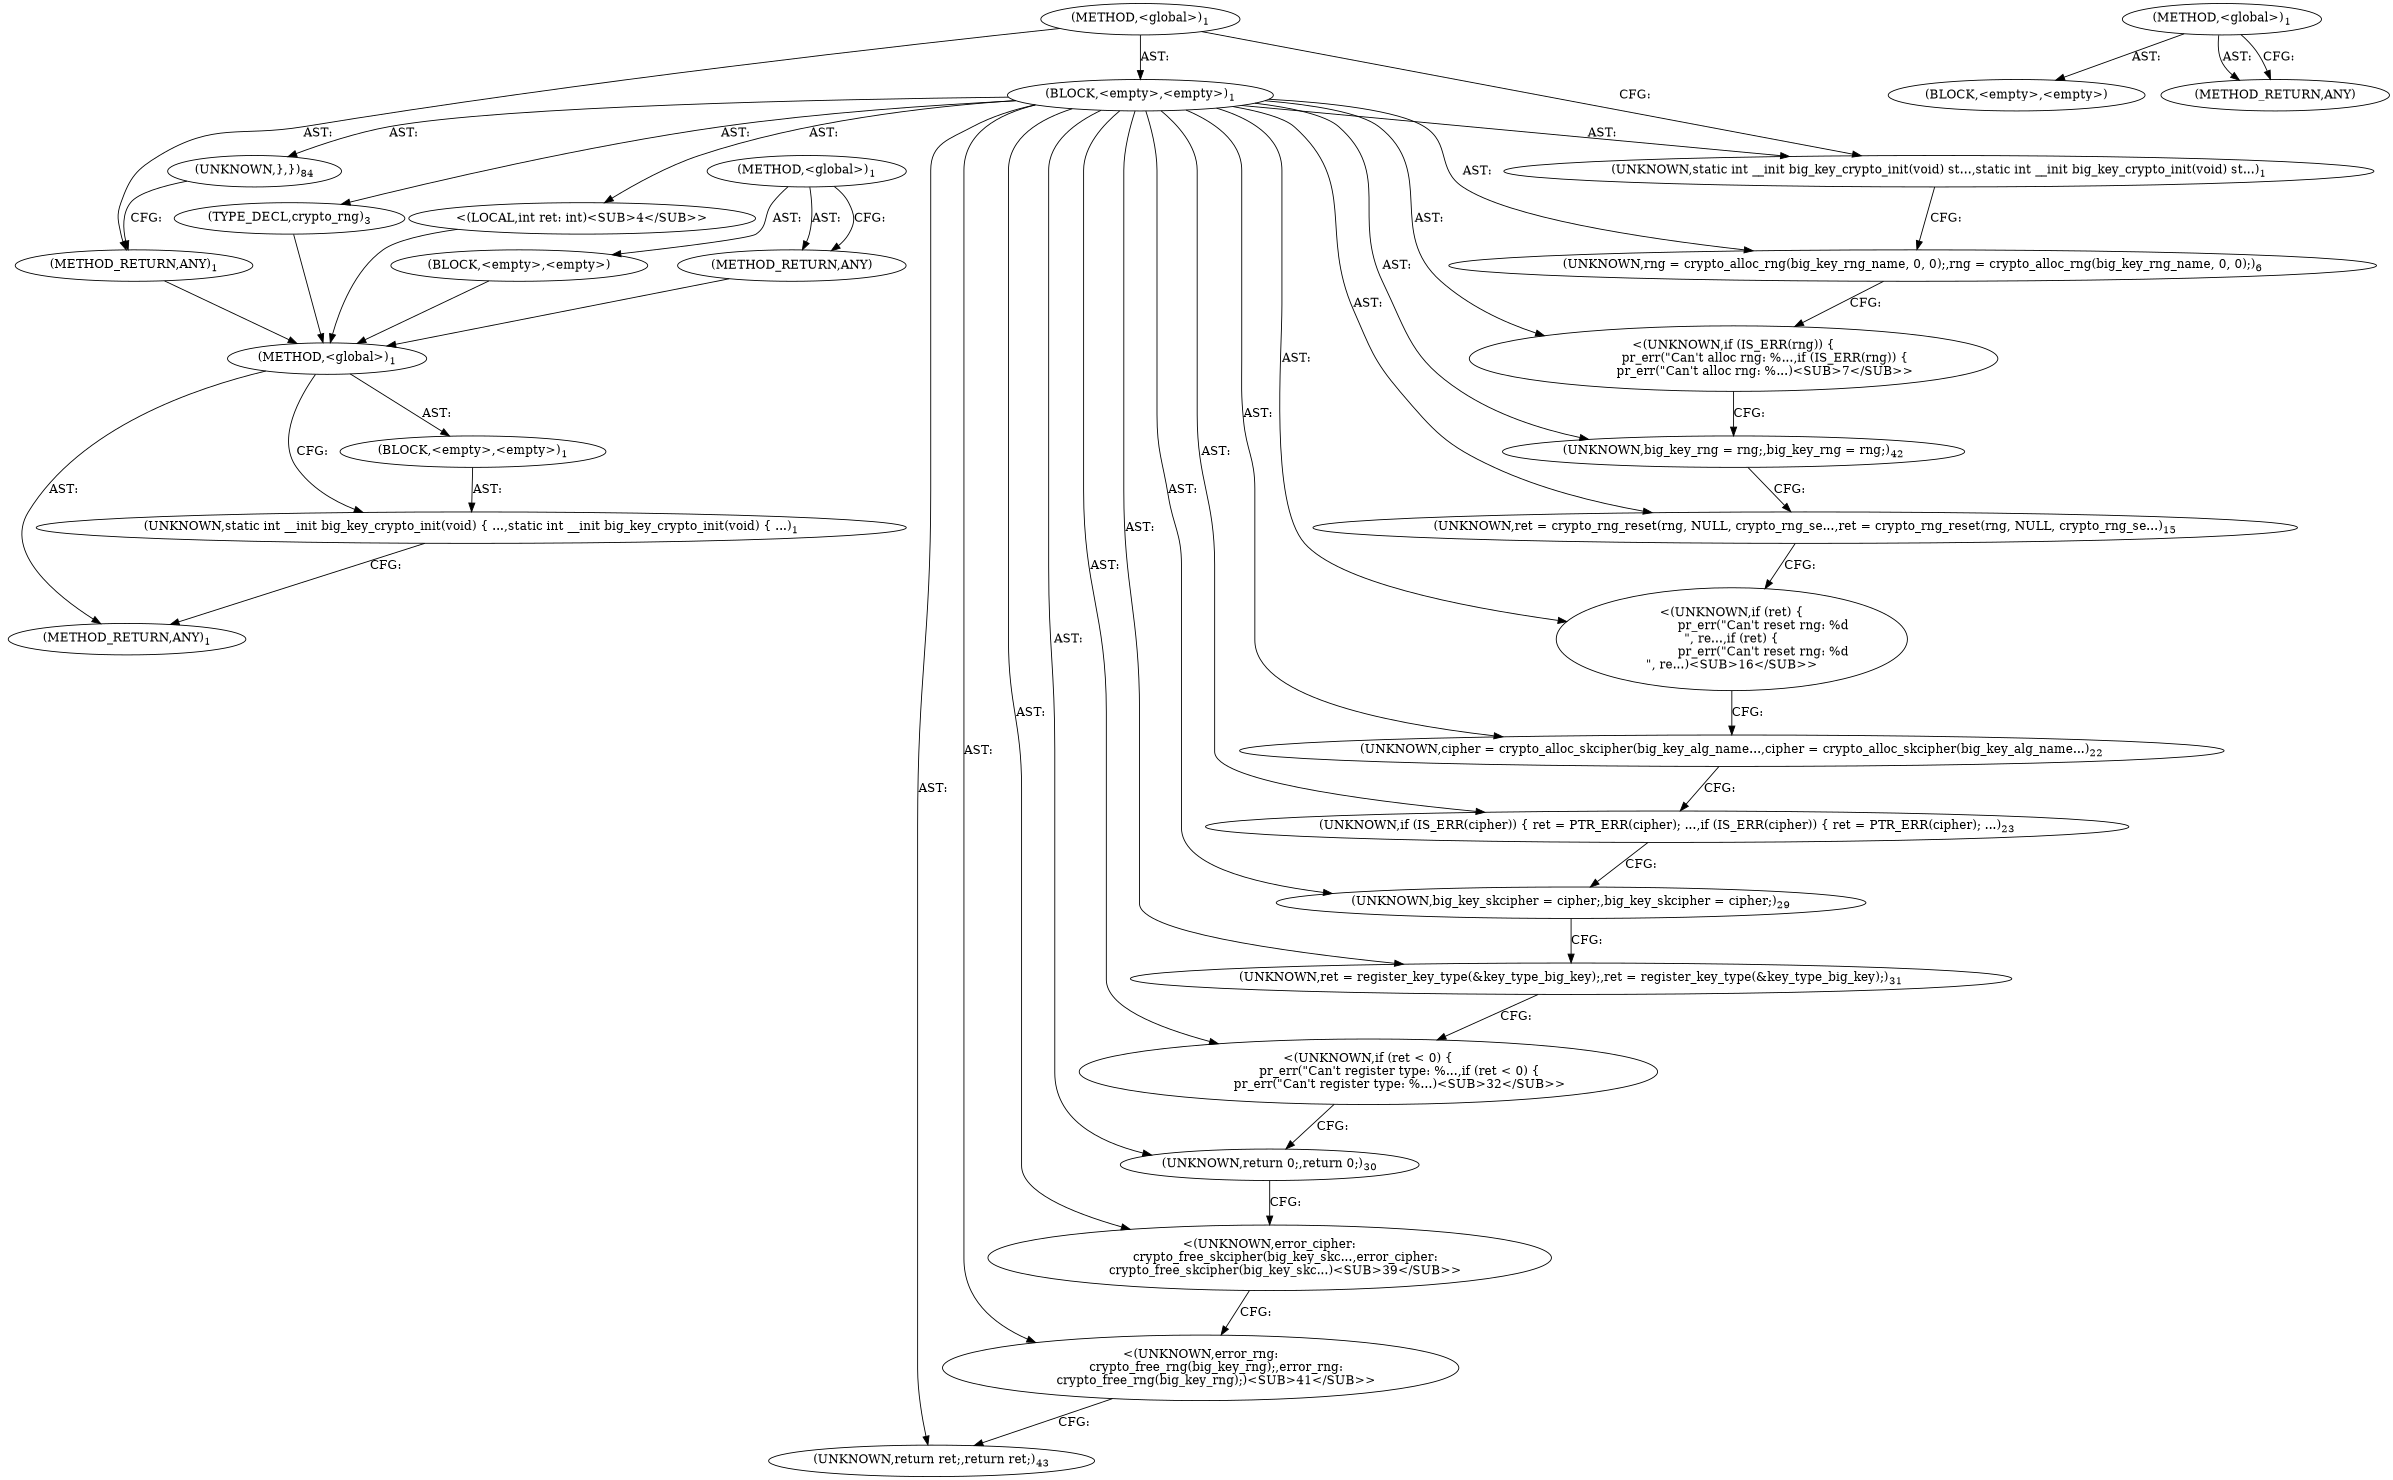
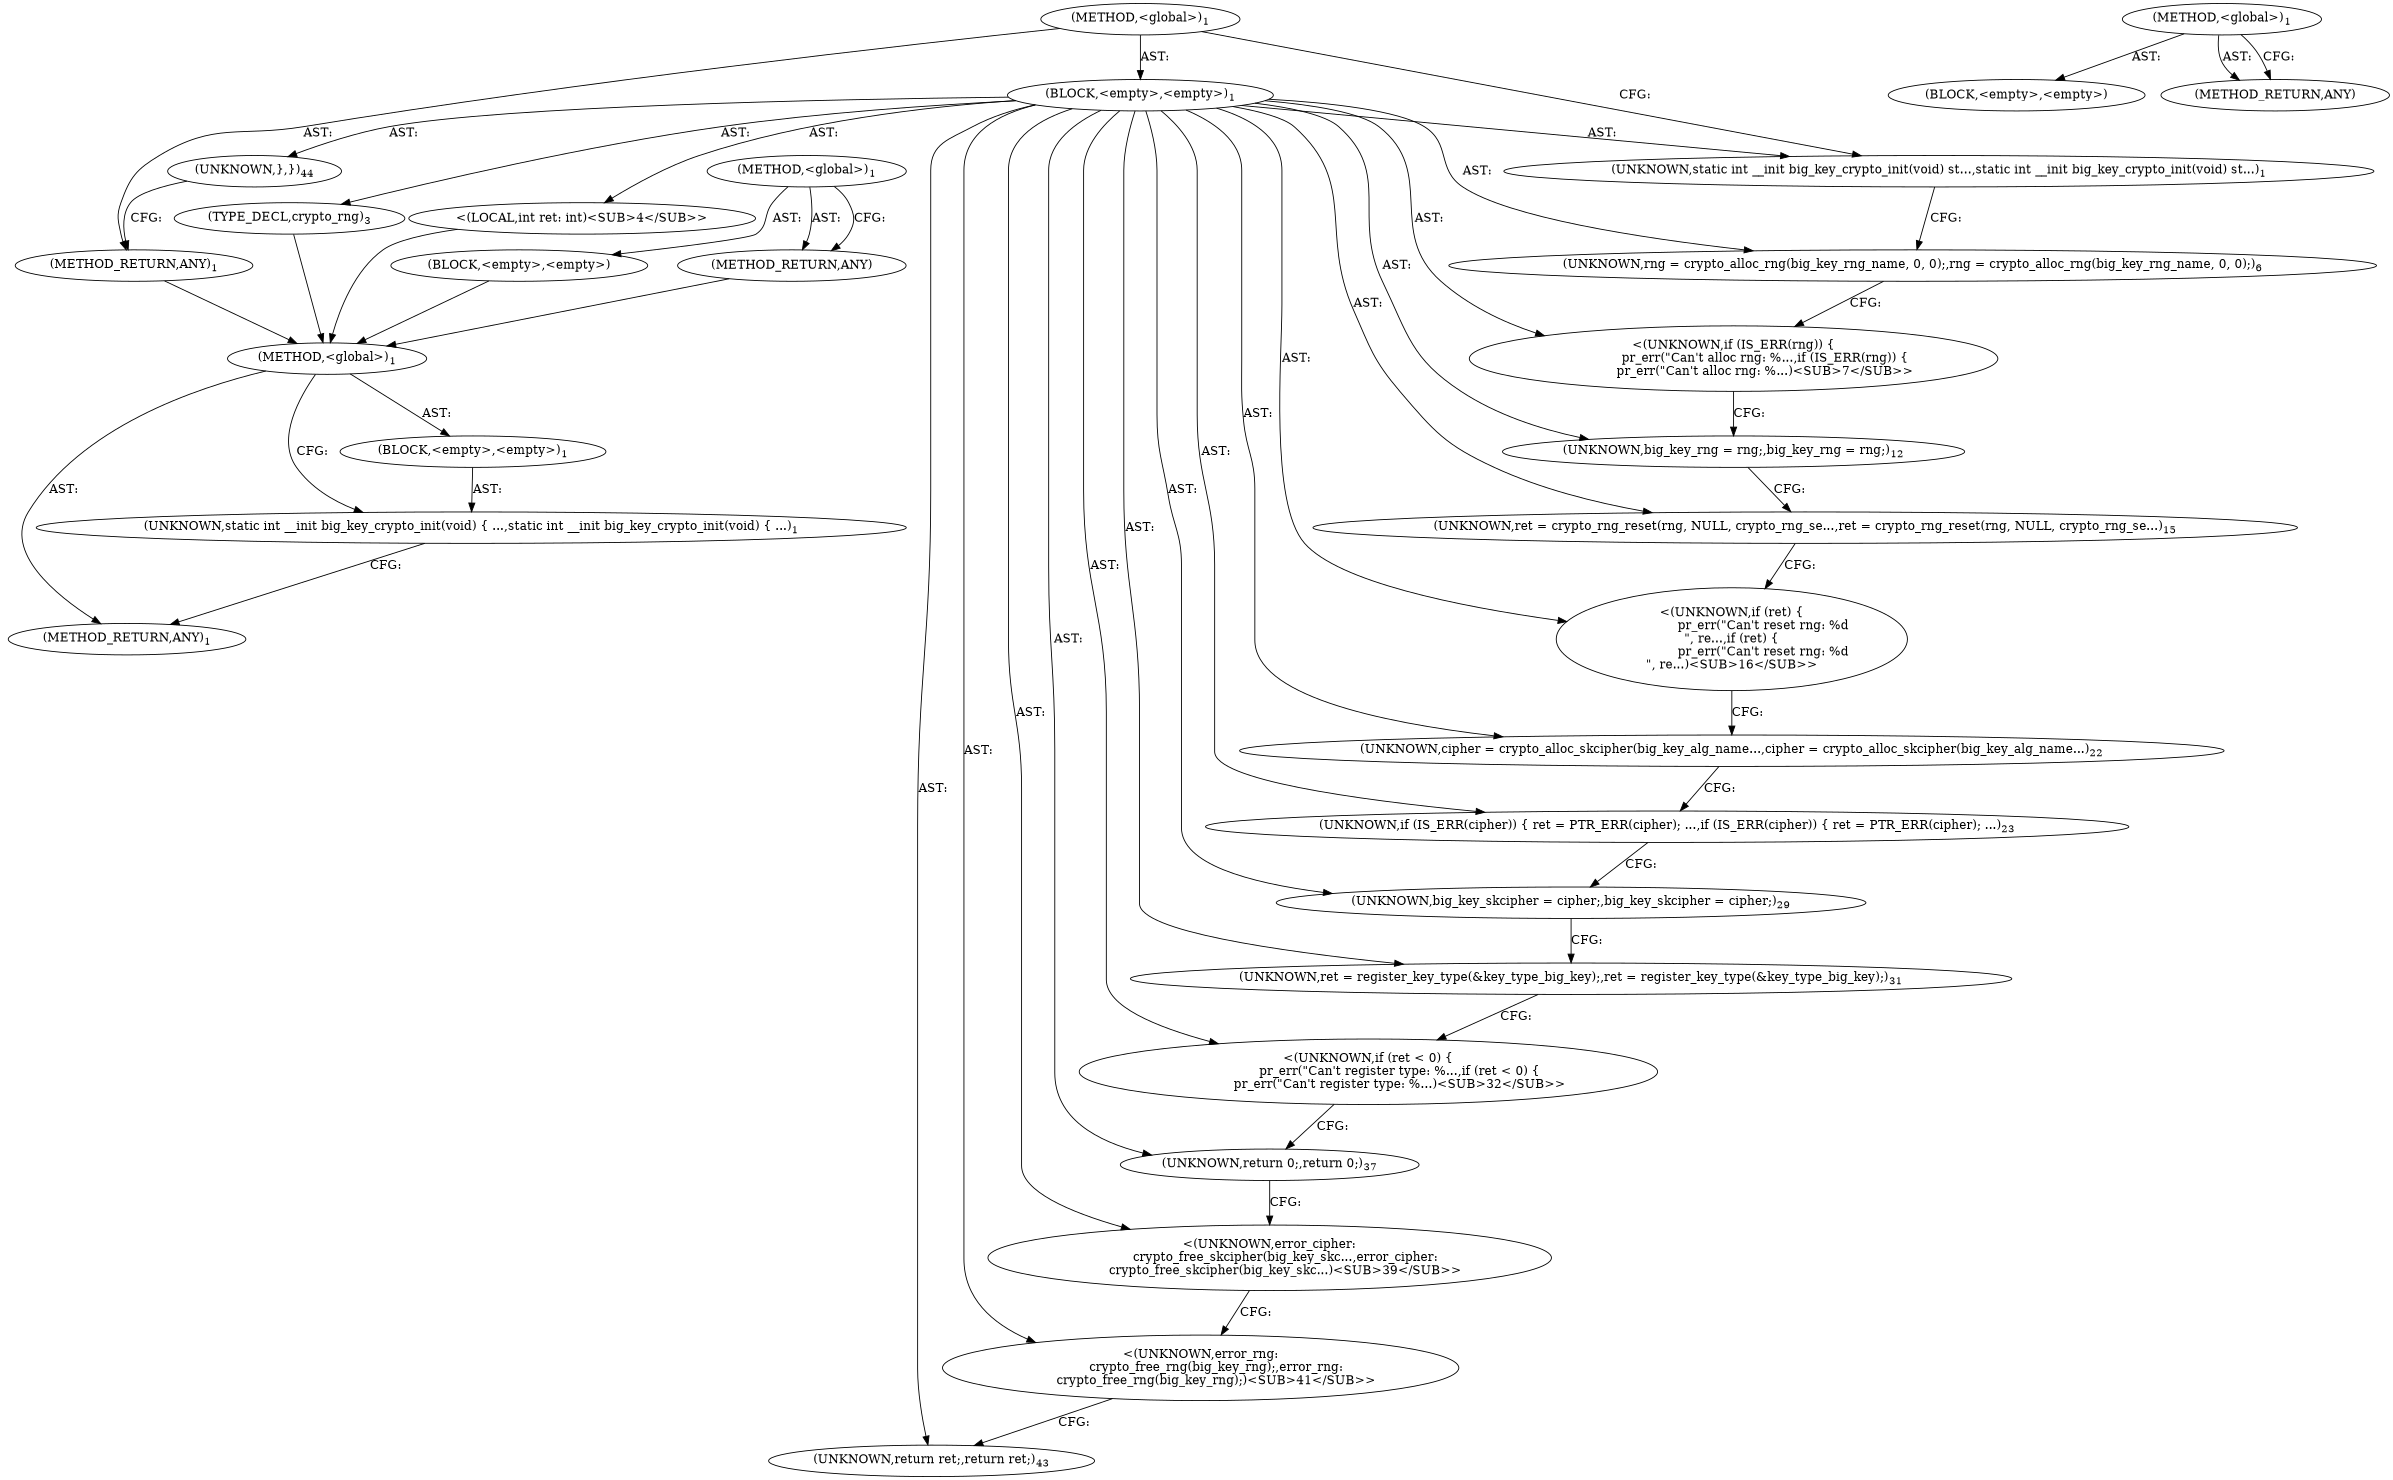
(307, 170) -> (307, 170)
(1897, 450) -> (1897, 450)
(1371, 1163) -> (1371, 1163)
